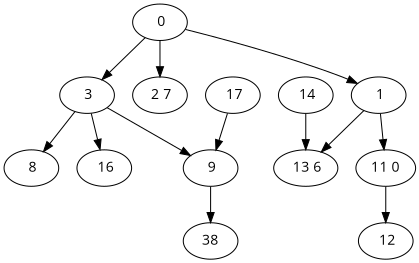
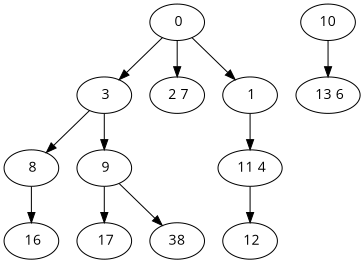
(306, 95) -> (328, 22)
(94, 126) -> (31, 200)
(223, 127) -> (104, 200)
(346, 128) -> none
(386, 168) -> (250, 168)
